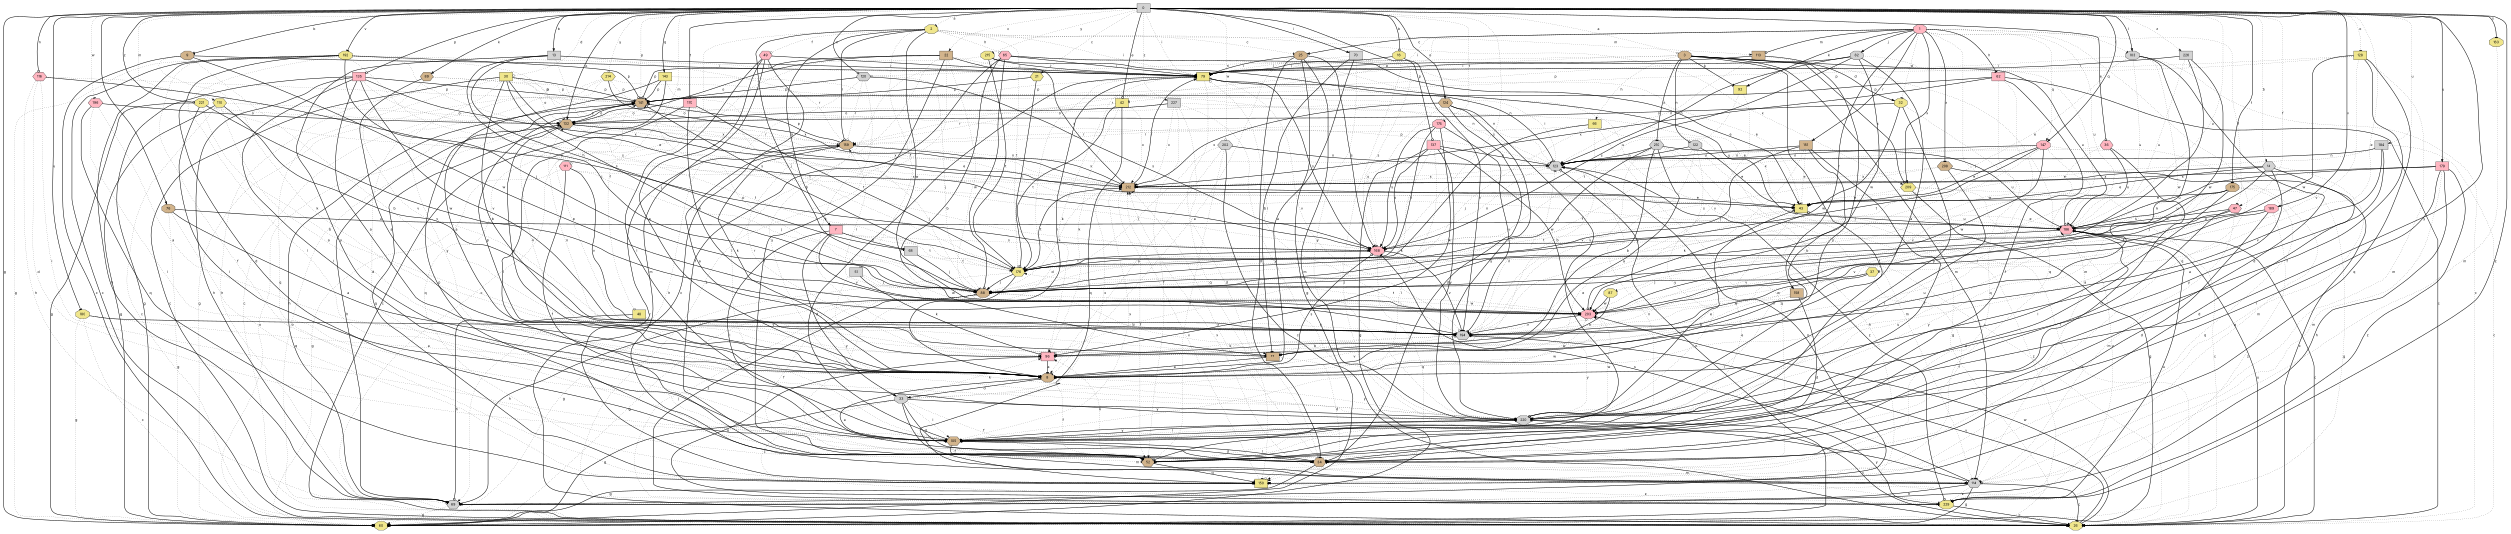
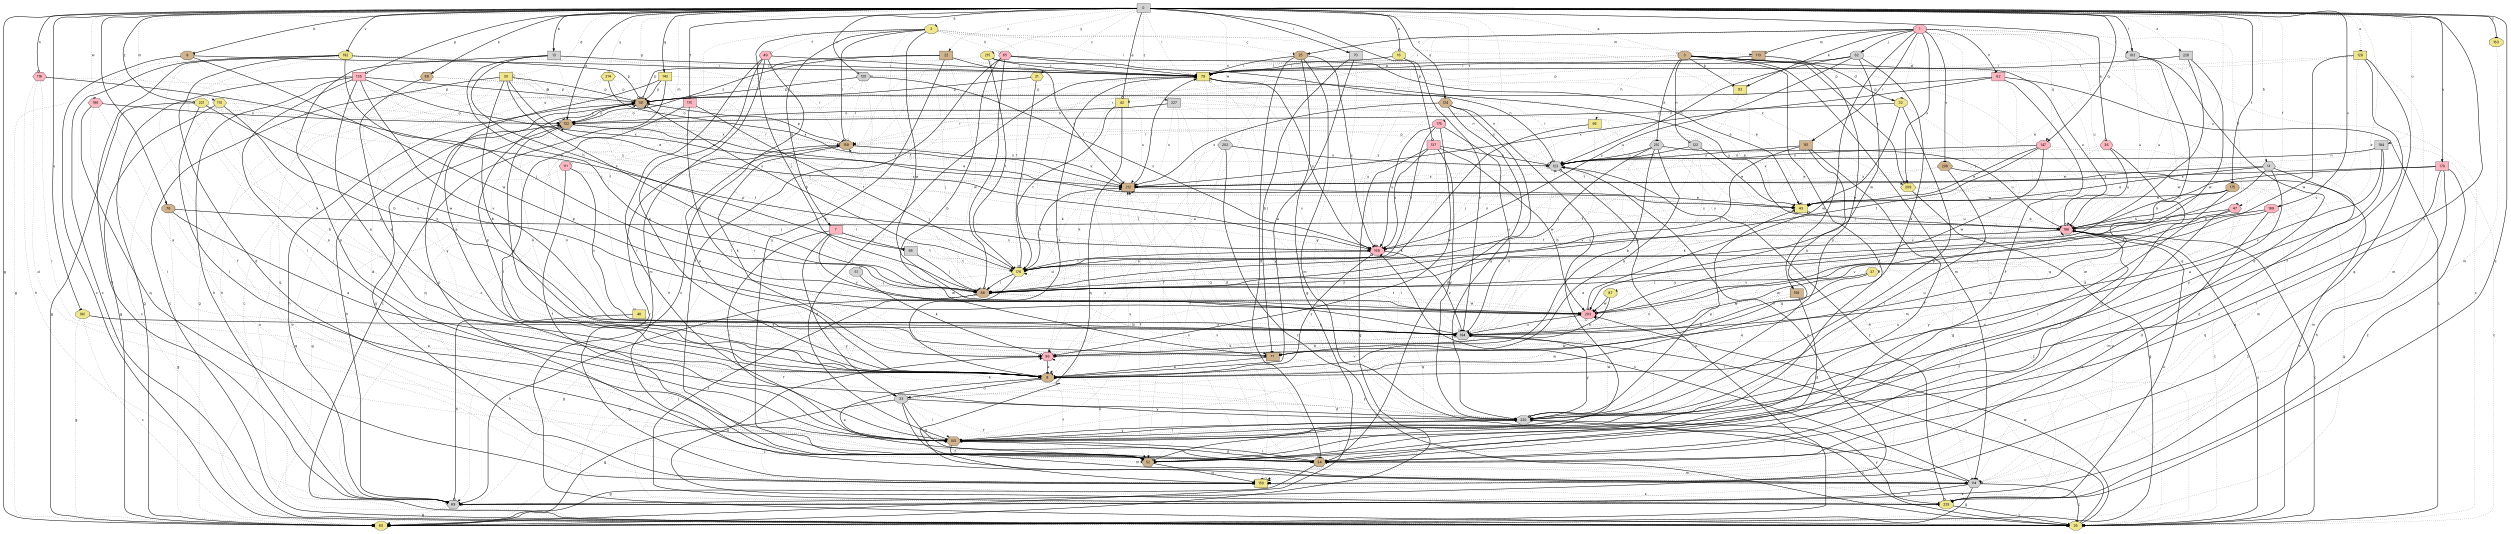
(856, 272) -> (856, 272)
(1586, 352) -> (1586, 352)
(1048, 357) -> (1048, 357)
